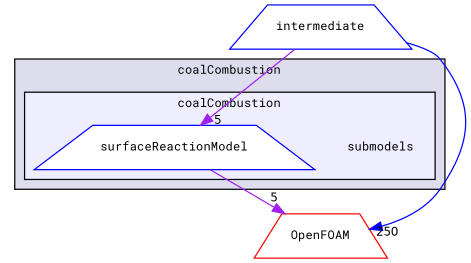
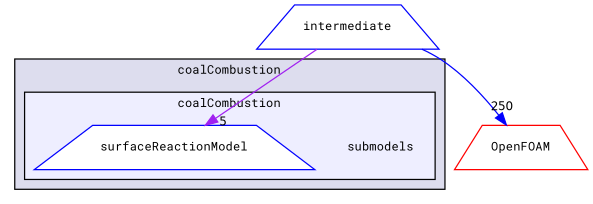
(256, 197) -> none
